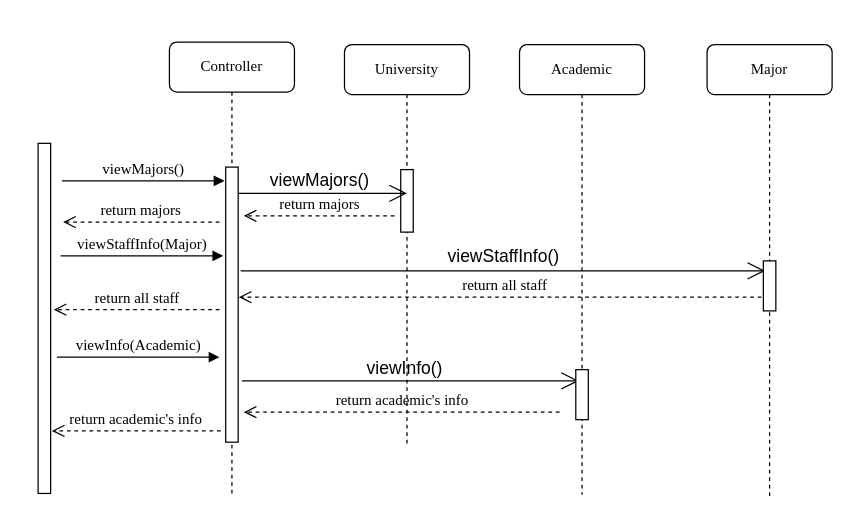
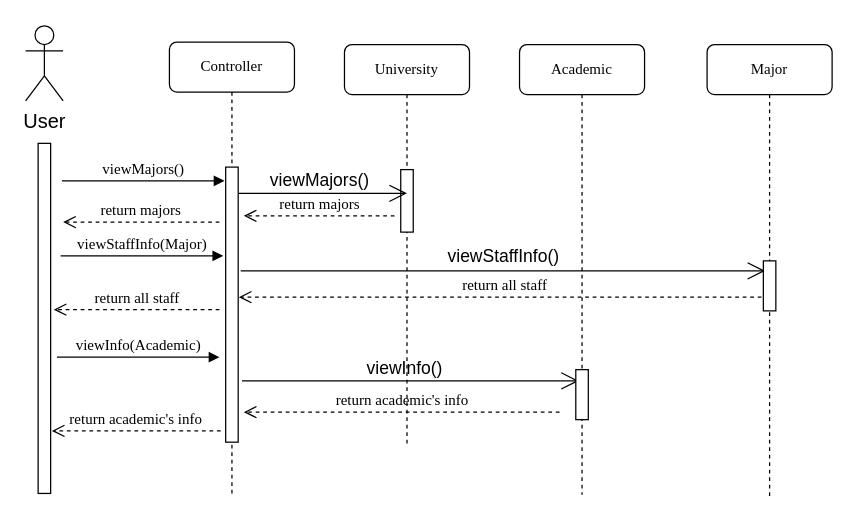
none -> (44, 63)
